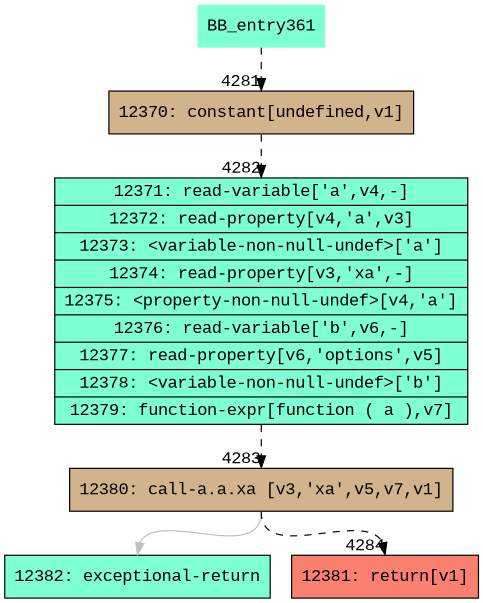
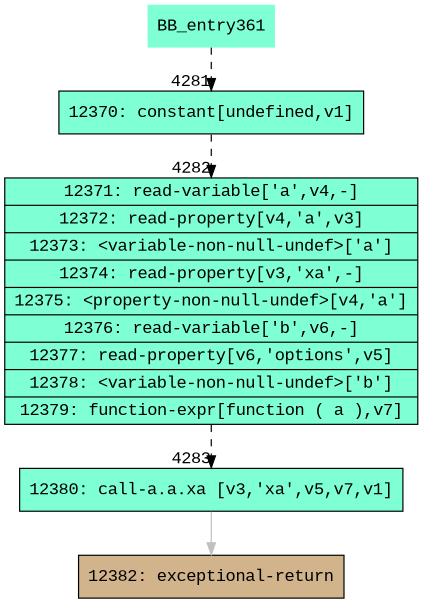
(261, 112) -> (211, 112)
(261, 490) -> (211, 490)
(137, 577) -> (211, 577)
(385, 577) -> none
